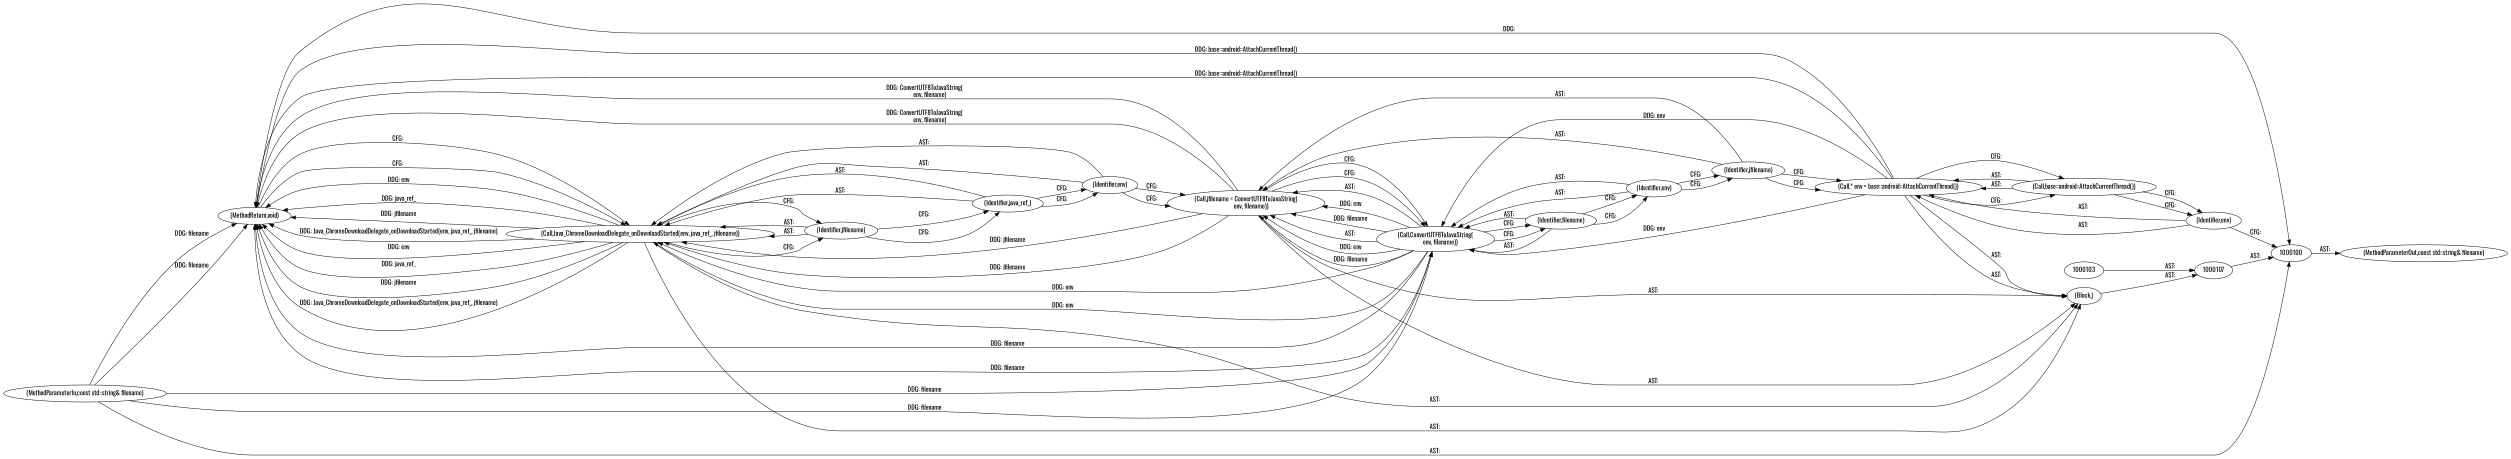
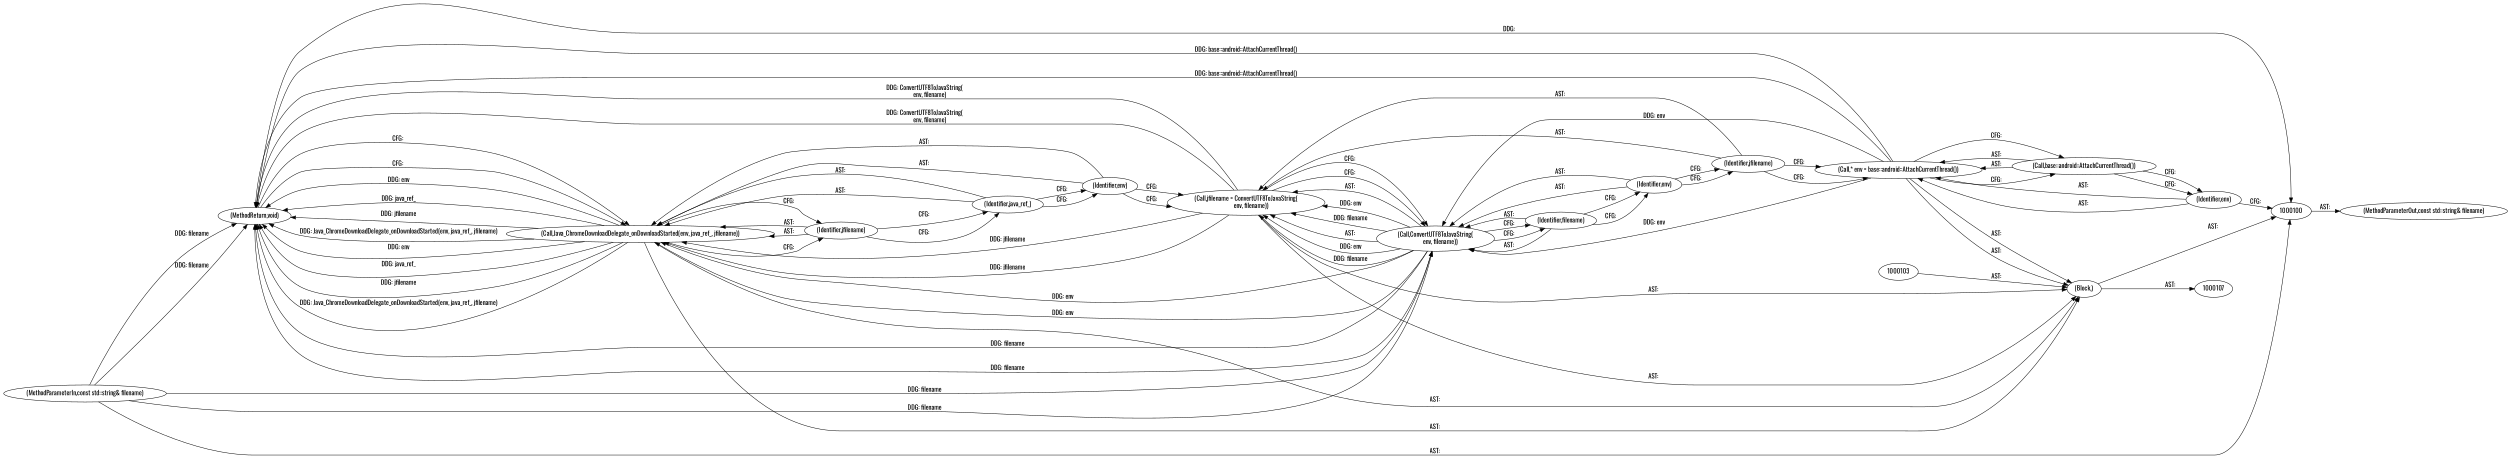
(2250, 262) -> (2185, 251)
(2147, 270) -> (1990, 280)
